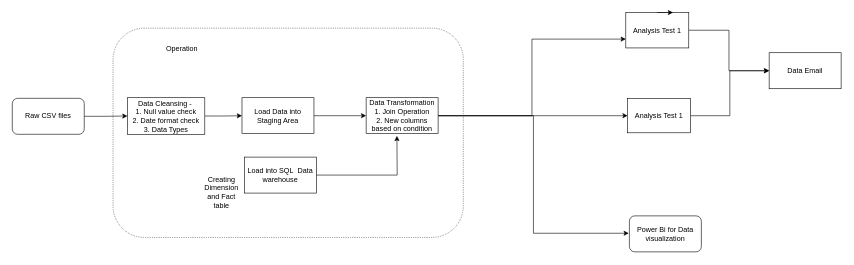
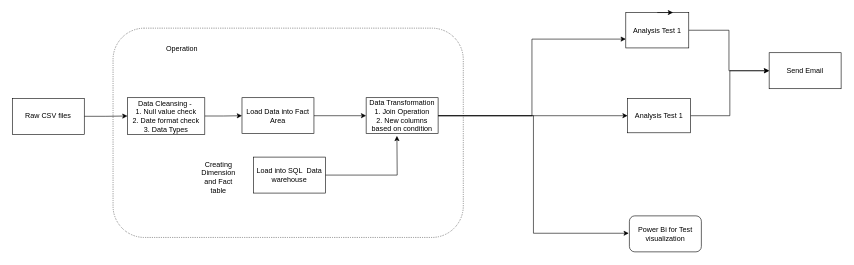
(806, 71) -> (806, 71)
(48, 116) -> (48, 116)
(278, 116) -> (278, 116)
(281, 175) -> (290, 175)
(222, 192) -> (219, 177)
(666, 234) -> (666, 234)
